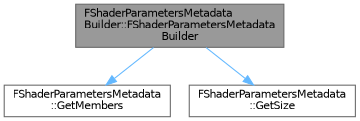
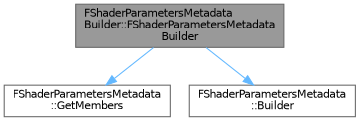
(272, 101) -> (272, 101)
